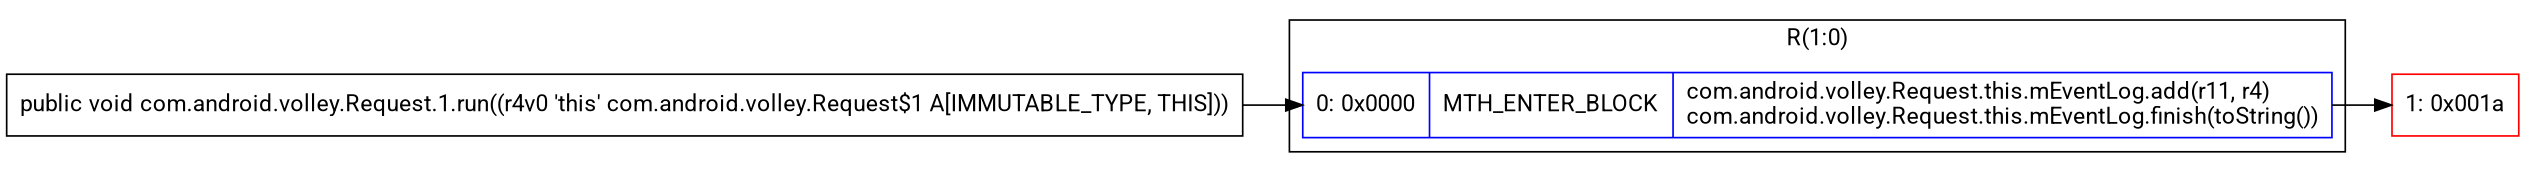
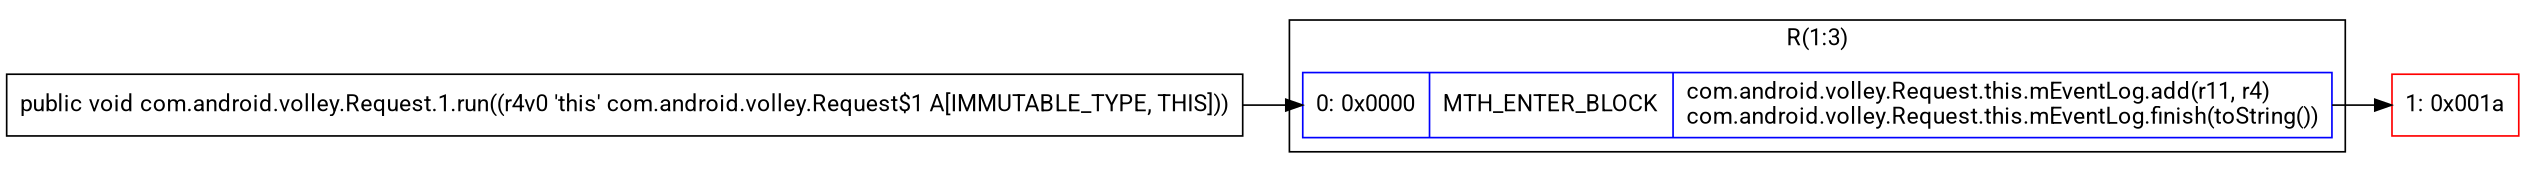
(1817, 39) -> (1817, 39)
